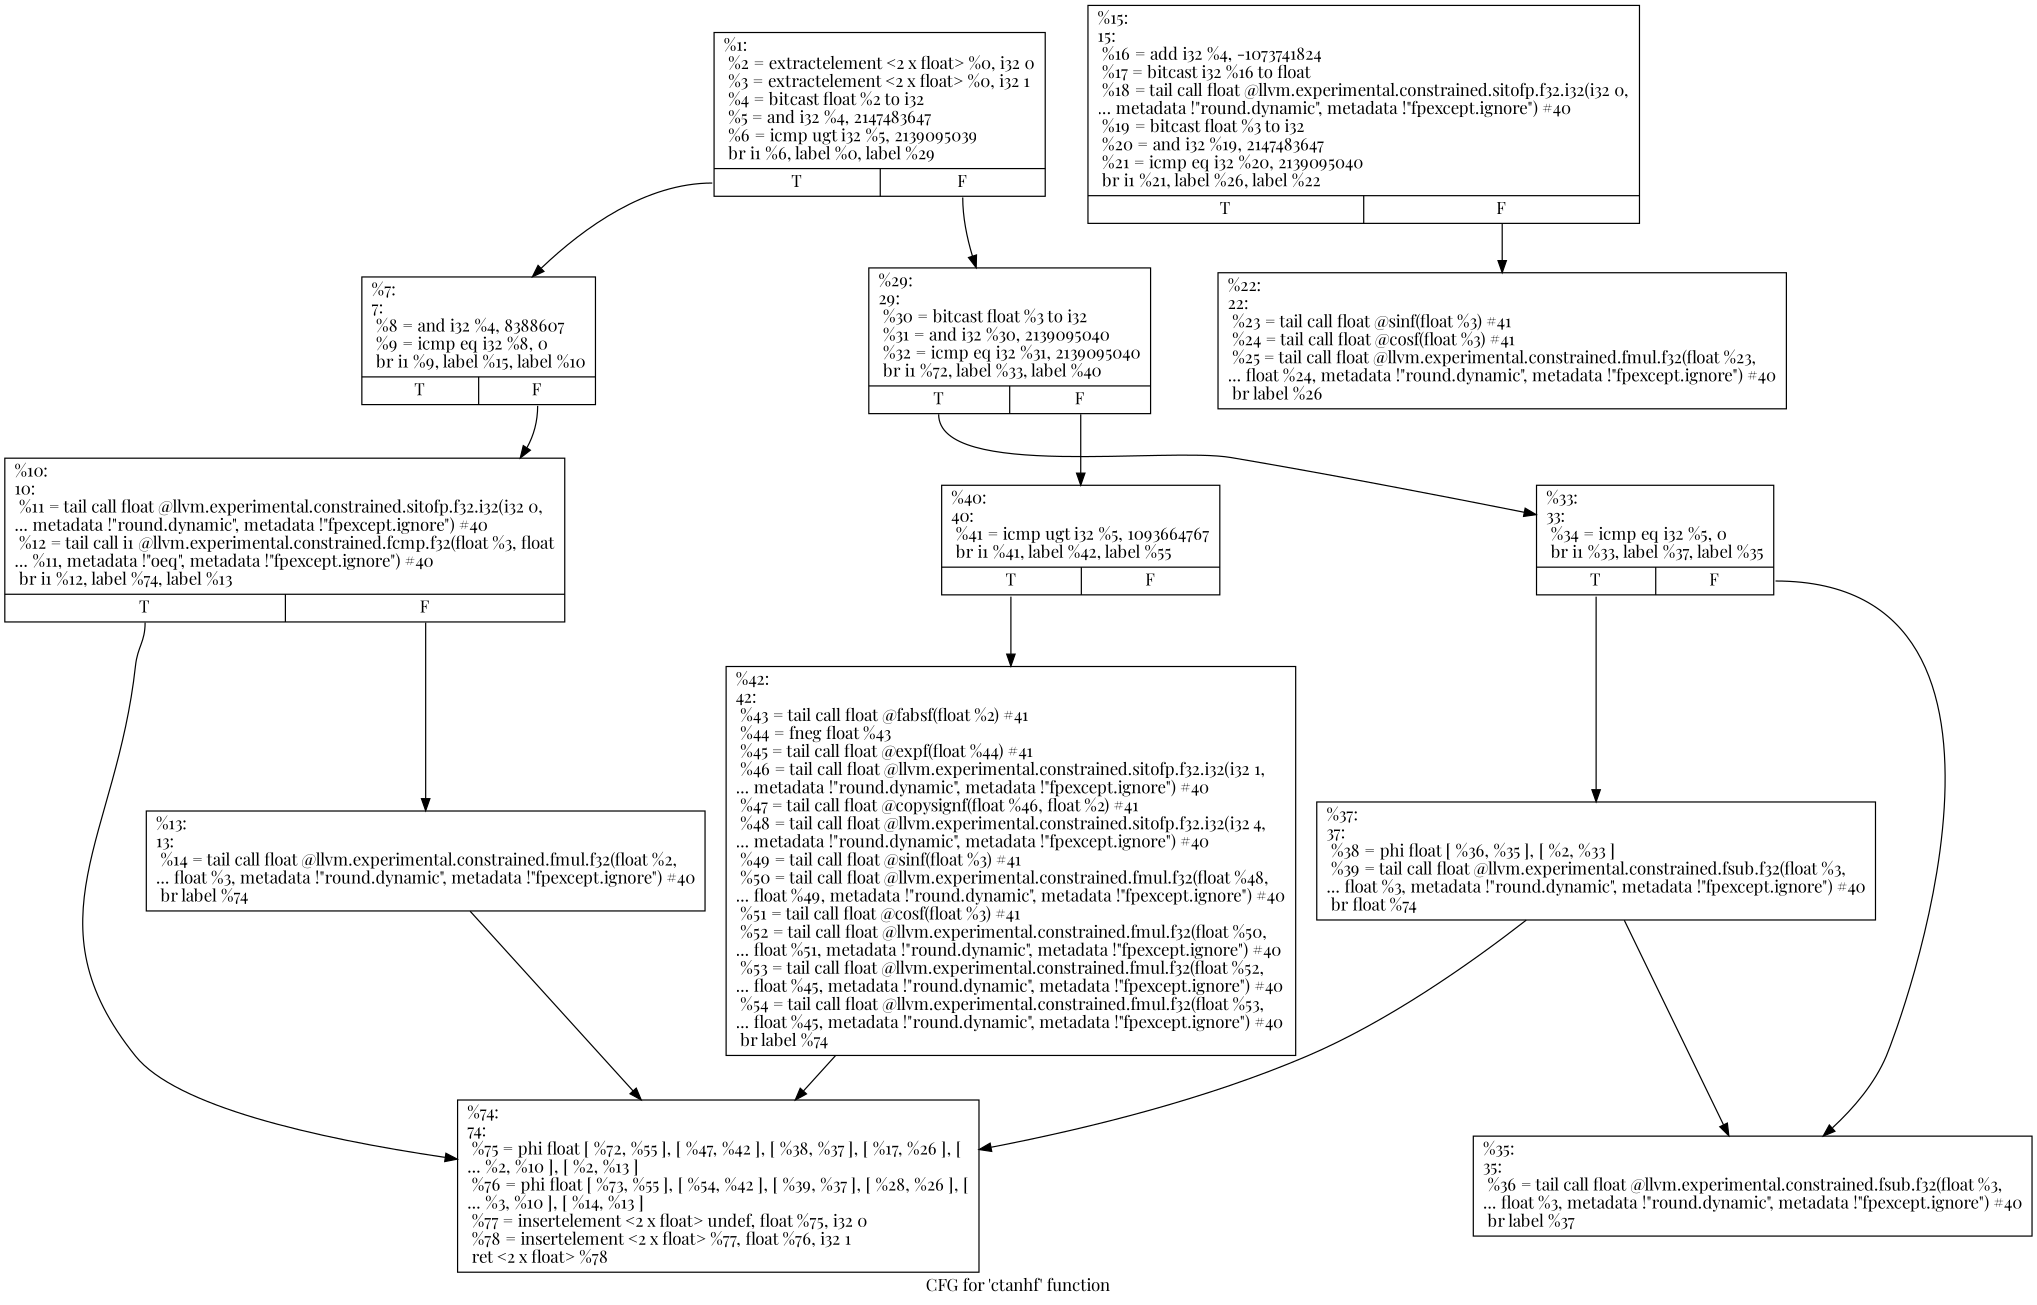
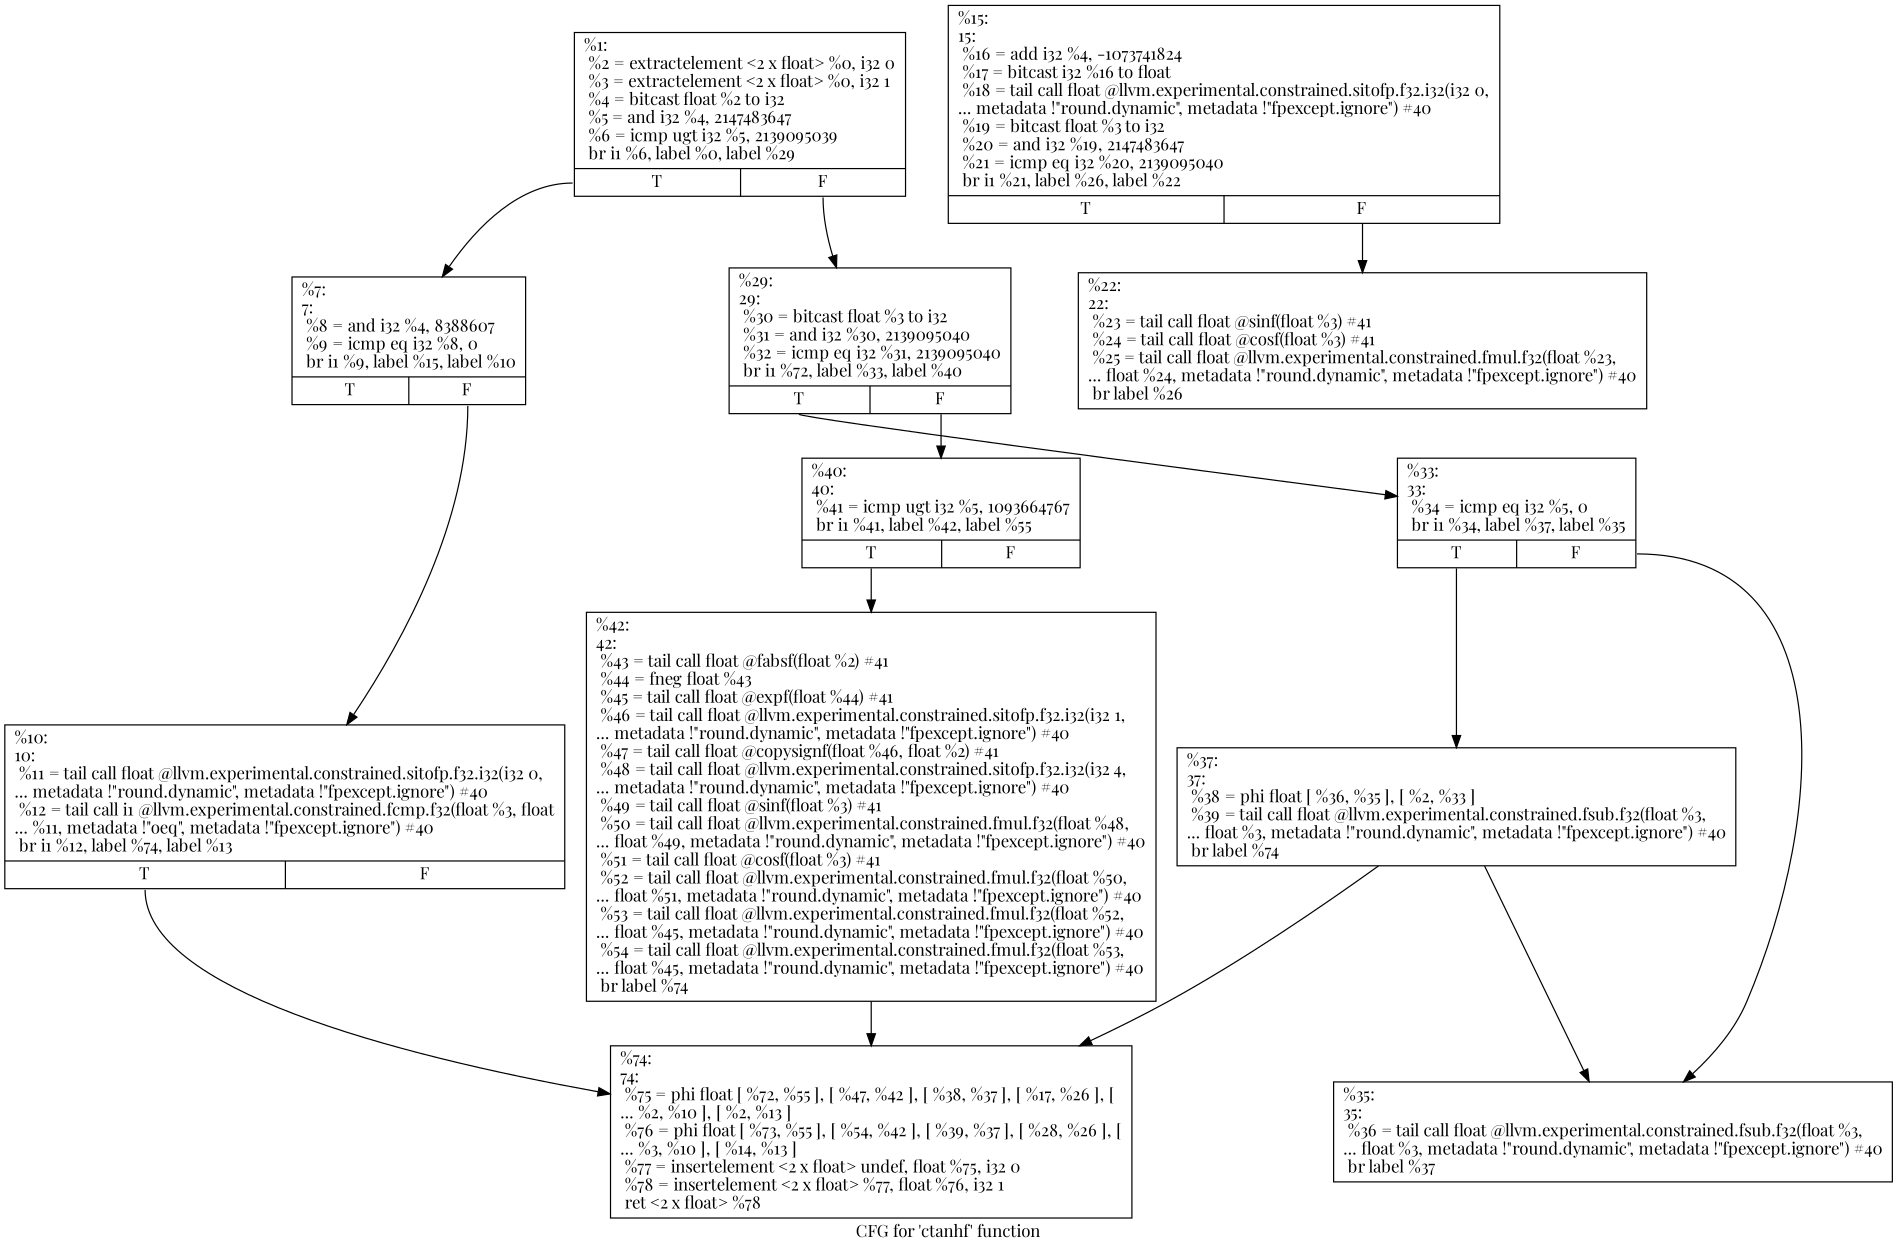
(1655, 553) -> (1517, 526)
(426, 861) -> none
(1372, 906) -> (1233, 851)
